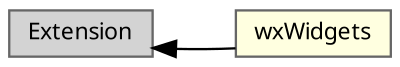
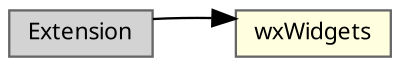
(206, 49) -> (182, 18)
